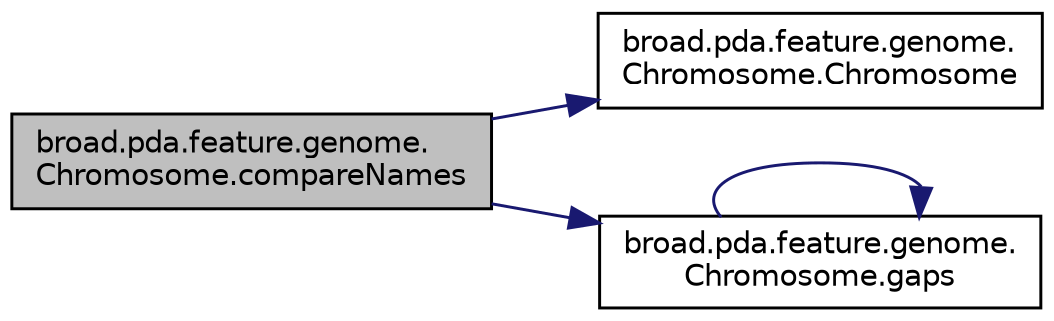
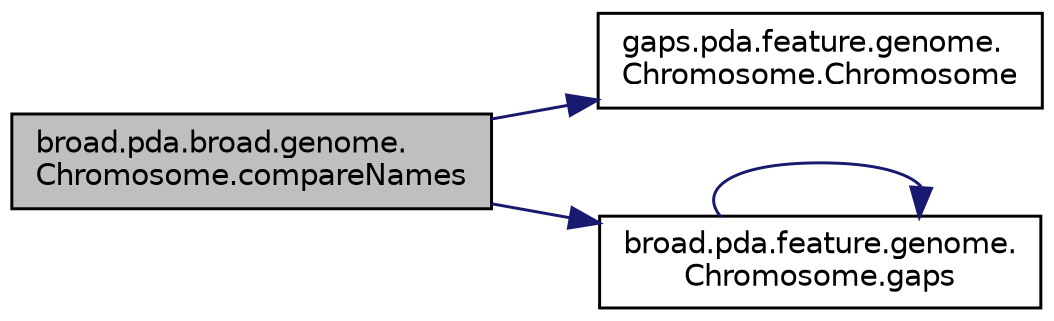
(820, 61) -> (820, 61)
(252, 161) -> (252, 161)
